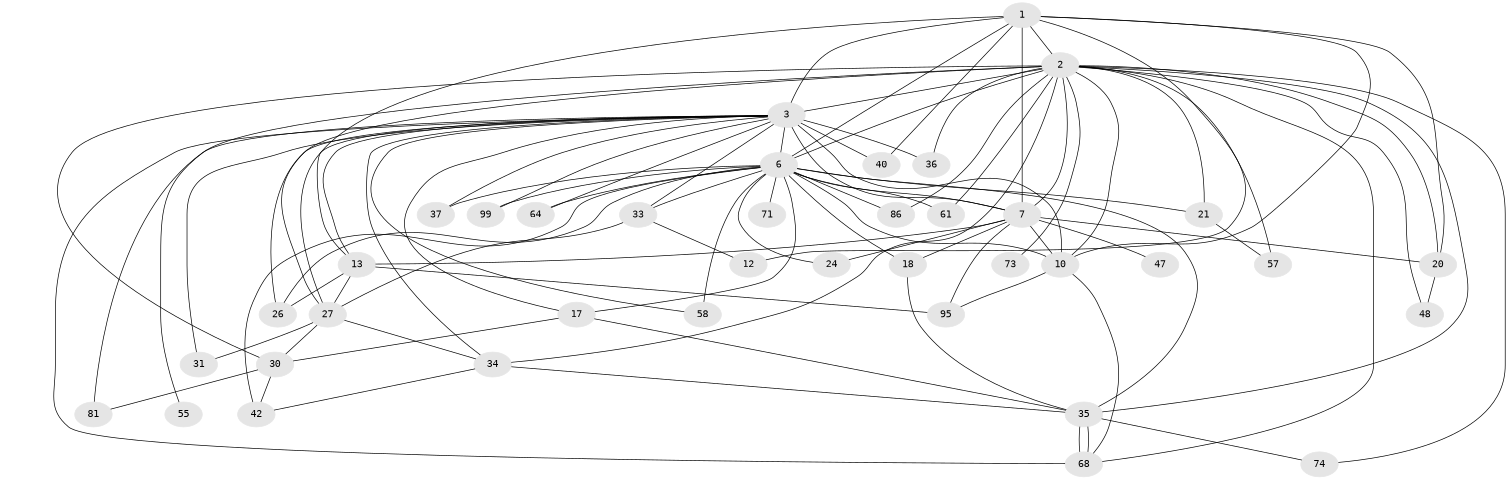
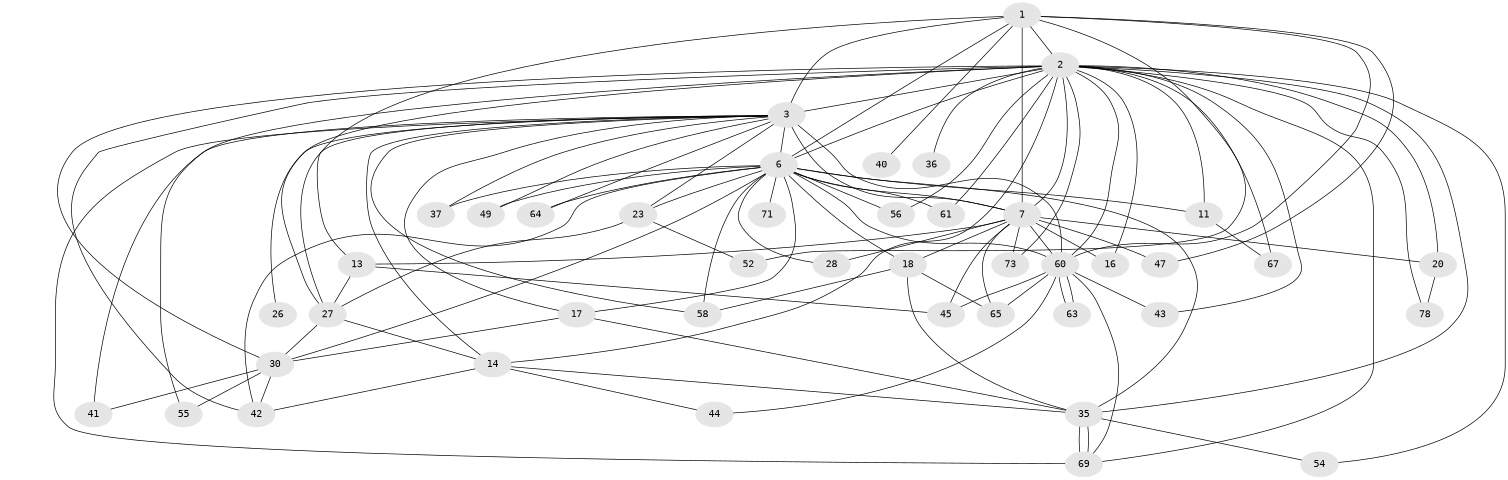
(1338, 39) -> (1373, 53)
none -> (398, 94)
(495, 125) -> none
(861, 137) -> none
(831, 138) -> none
(486, 215) -> (486, 215)
(638, 215) -> (638, 215)
(896, 215) -> (896, 215)
(1204, 215) -> (1204, 215)
(478, 240) -> (546, 275)
none -> (1016, 240)
(748, 265) -> (748, 265)
(832, 265) -> (832, 265)
(1060, 265) -> (1060, 265)
none -> (1110, 265)
(1273, 265) -> (1273, 265)
(321, 287) -> none
none -> (805, 290)
(946, 315) -> (946, 315)
none -> (996, 315)
none -> (1072, 315)
none -> (1160, 315)
(1425, 315) -> (1425, 315)
(199, 365) -> none
(493, 365) -> (493, 365)
none -> (229, 390)
(93, 414) -> (93, 414)
none -> (714, 414)
(1084, 464) -> (1084, 464)
(1320, 464) -> (1320, 464)
